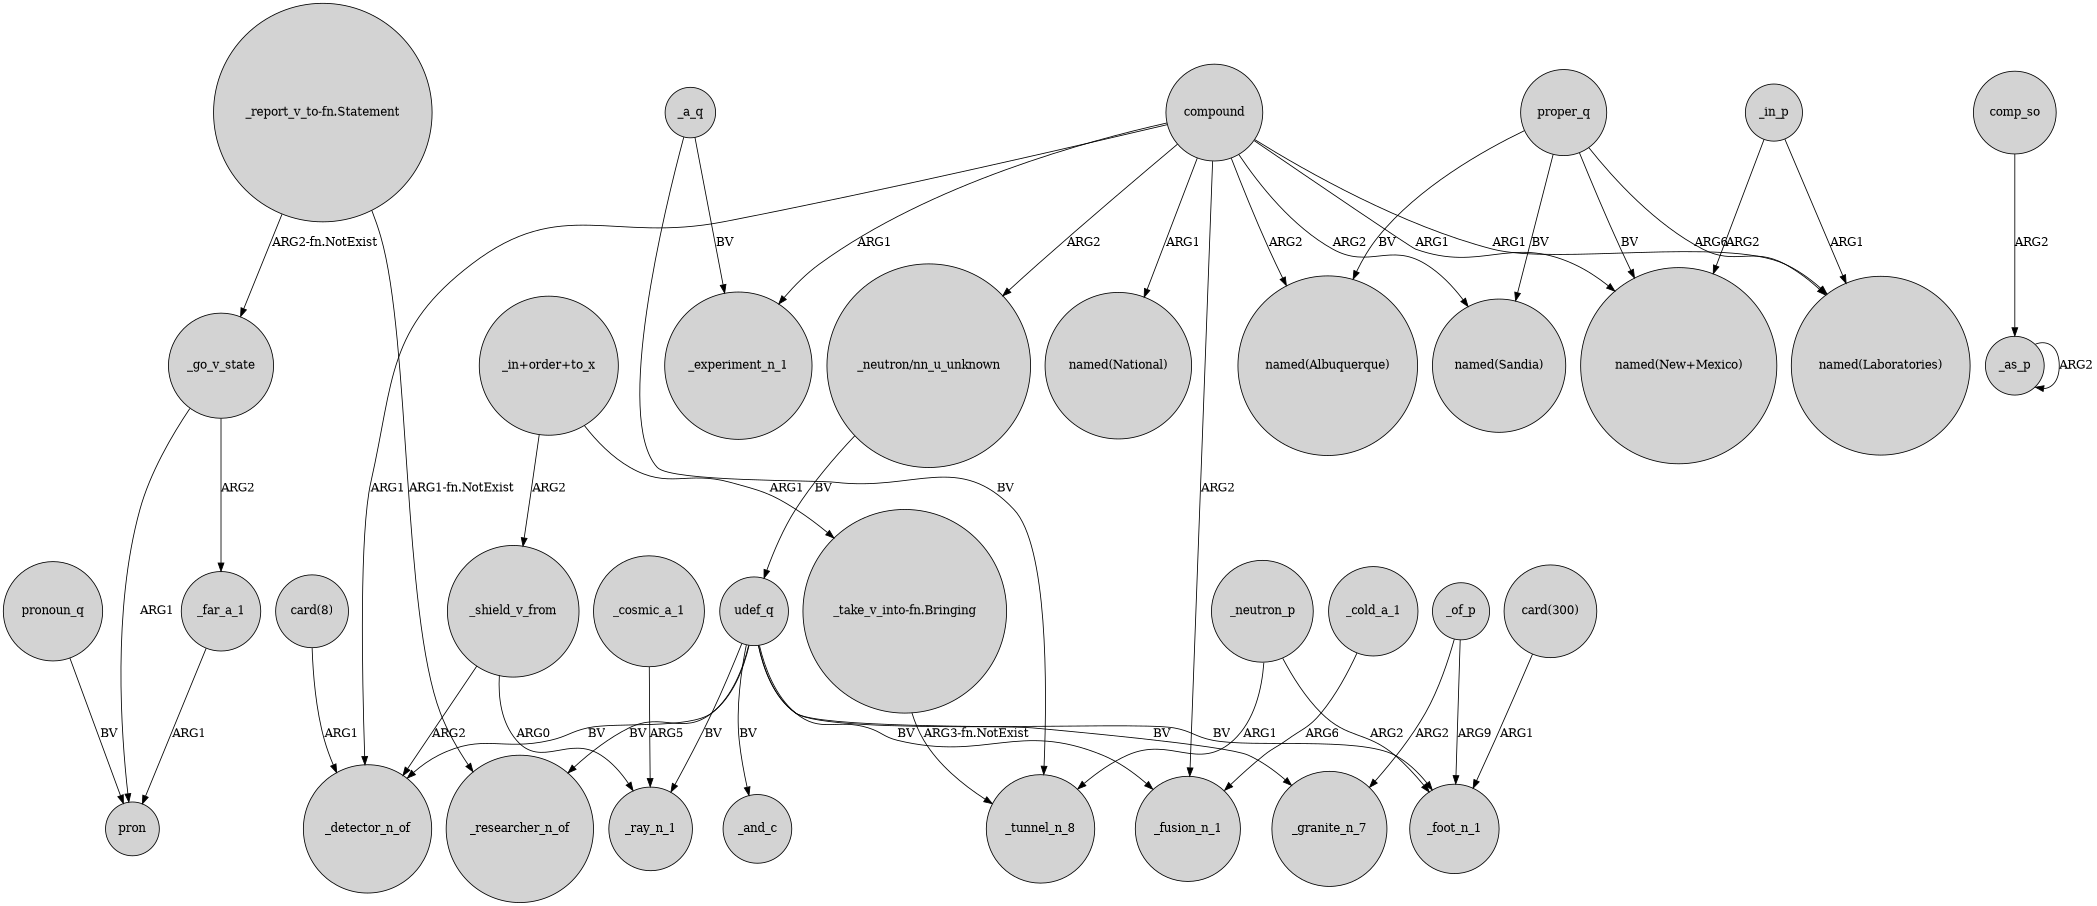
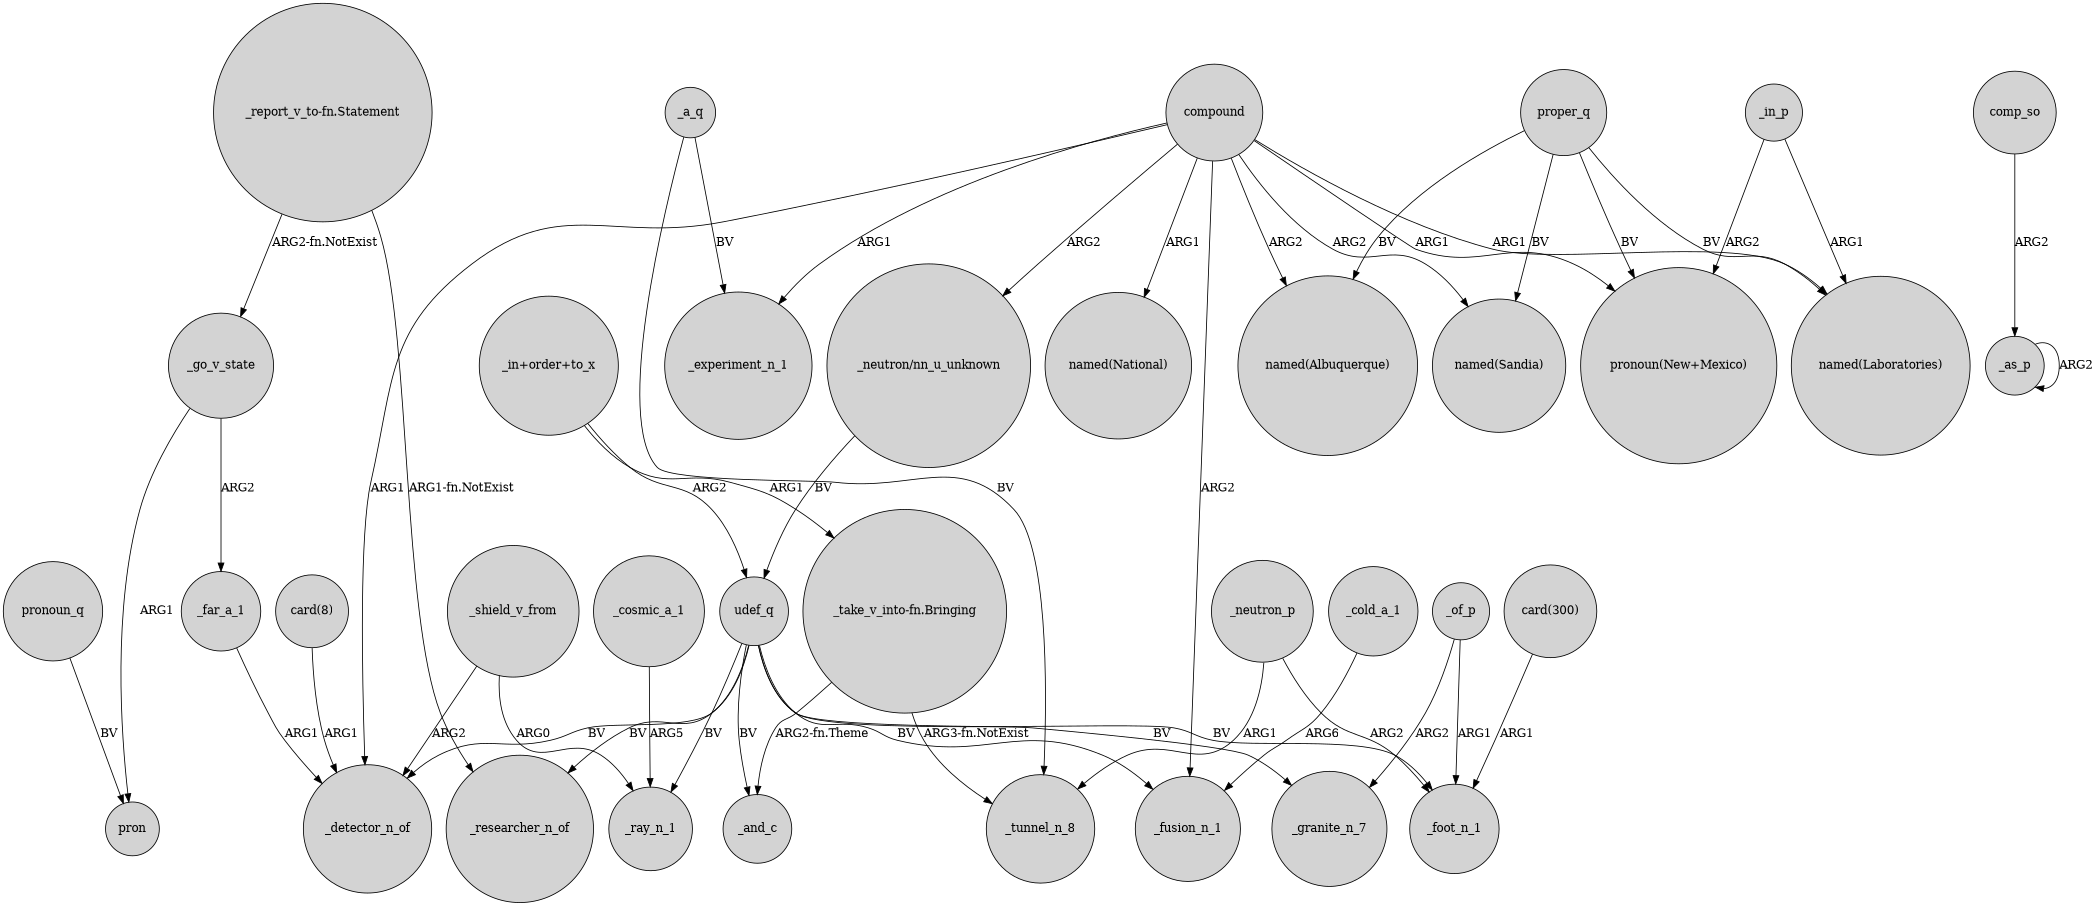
(1711, 243) -> (1711, 243)
(1679, 366) -> (1679, 366)
(532, 486) -> (676, 488)
(176, 722) -> (270, 717)
none -> (779, 723)
(1475, 734) -> (1475, 734)
